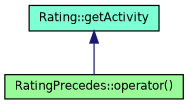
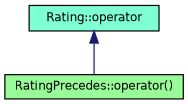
(94, 18) -> (94, 18)
